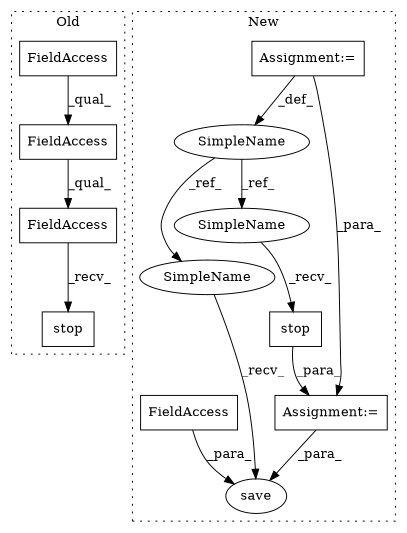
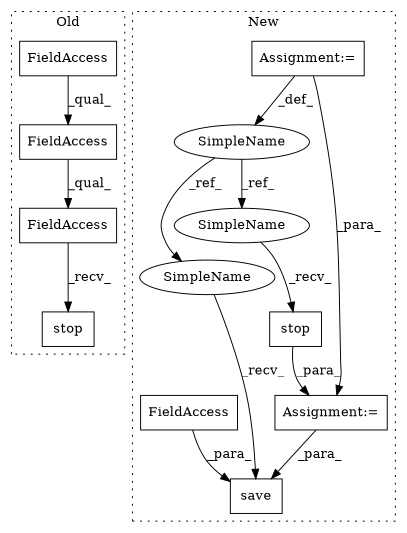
(256, 496) -> (256, 496)
